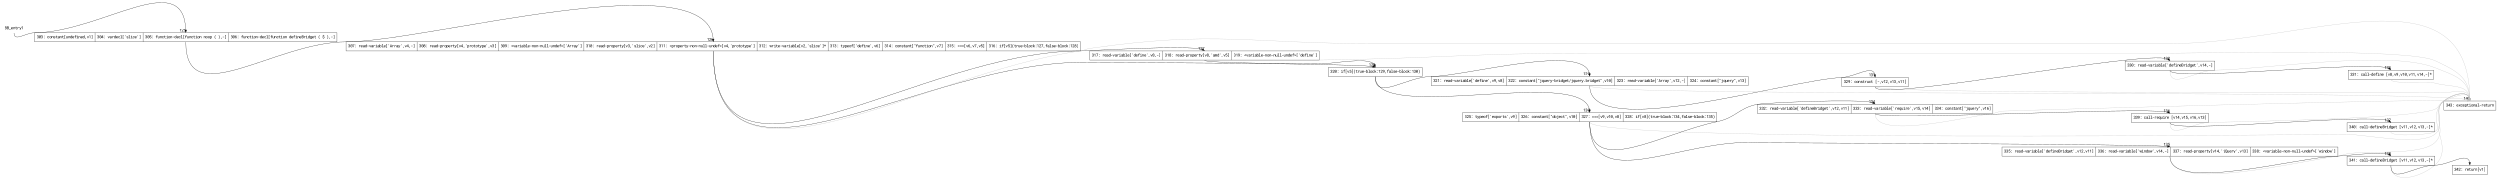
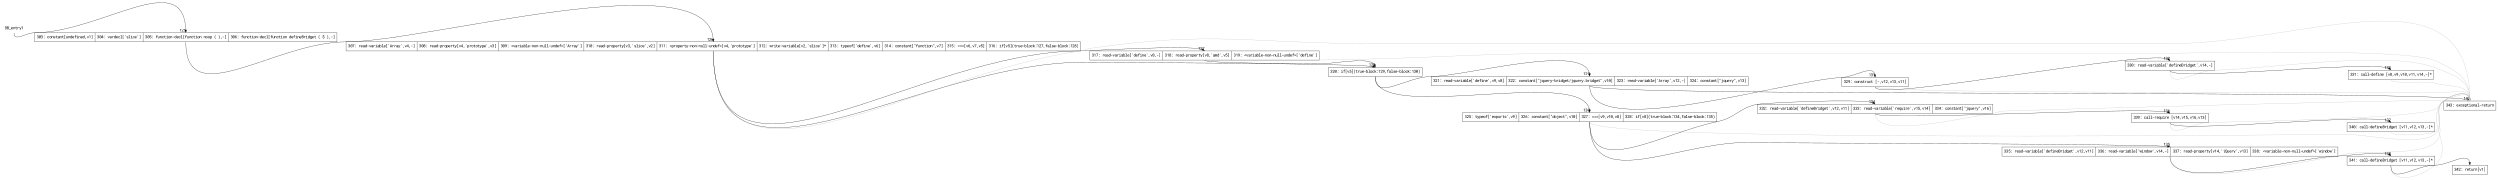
(2029, 93) -> (2029, 93)
